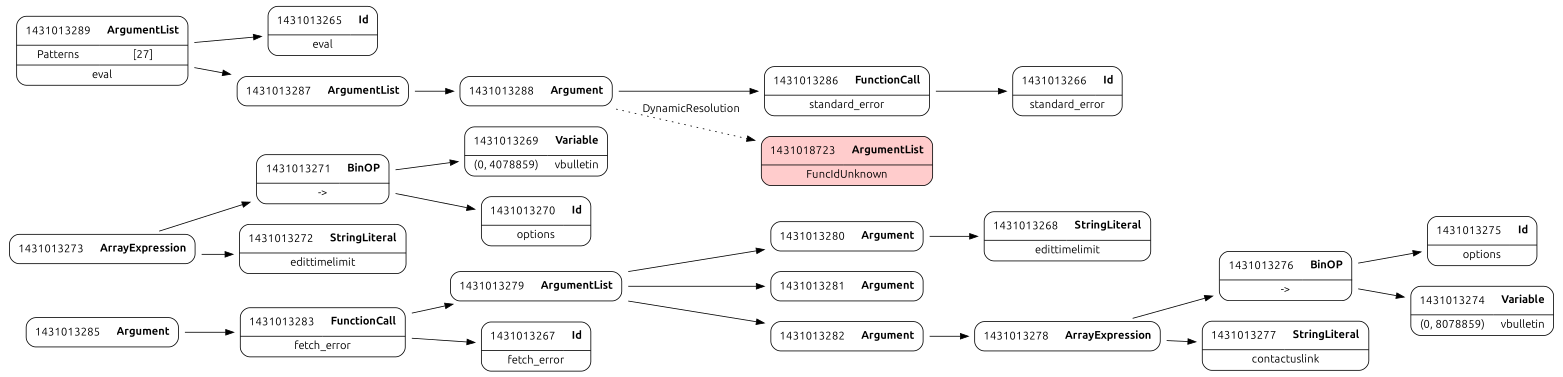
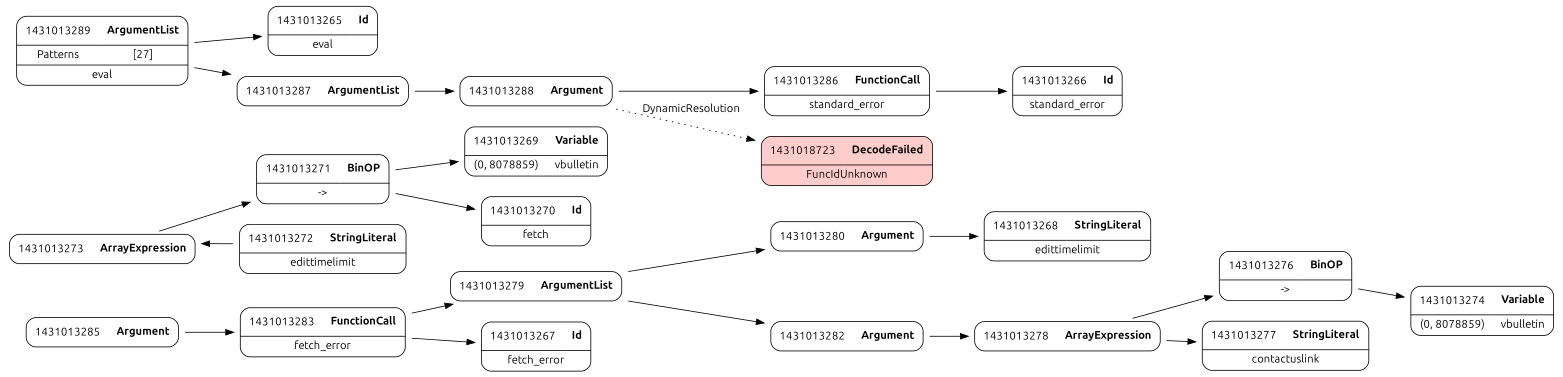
(888, 150) -> (888, 150)
(506, 165) -> (506, 165)
(536, 235) -> (536, 235)
(1482, 241) -> none
(213, 254) -> (221, 244)
(847, 286) -> none
